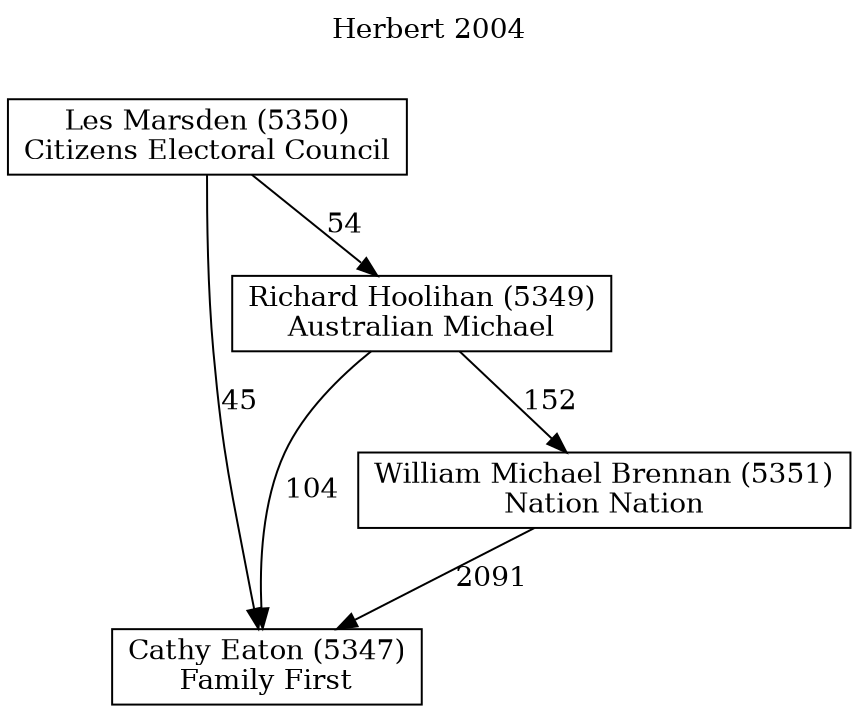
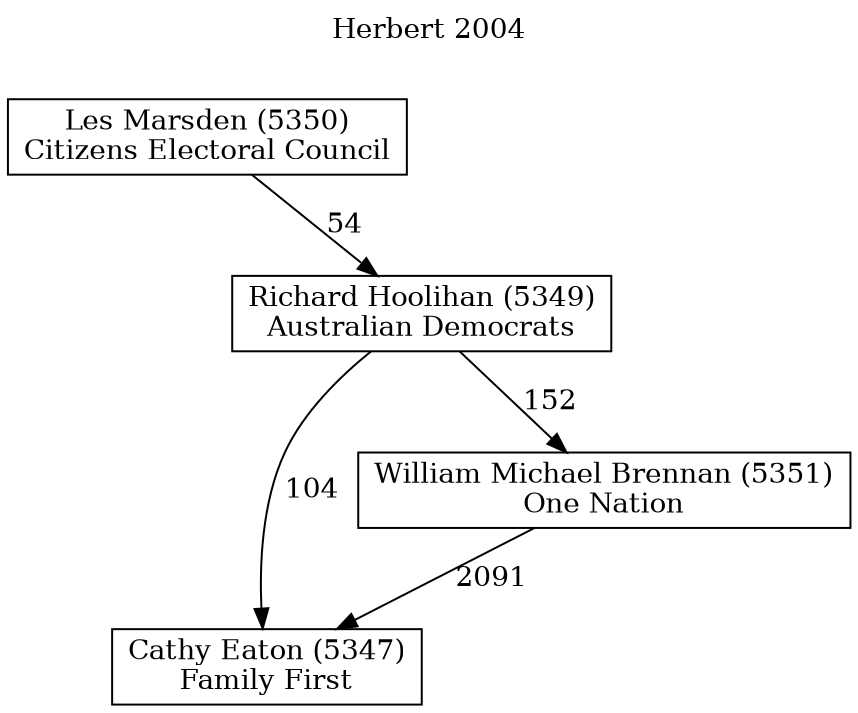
(422, 314) -> (422, 314)
(218, 393) -> none
(604, 490) -> (604, 490)
